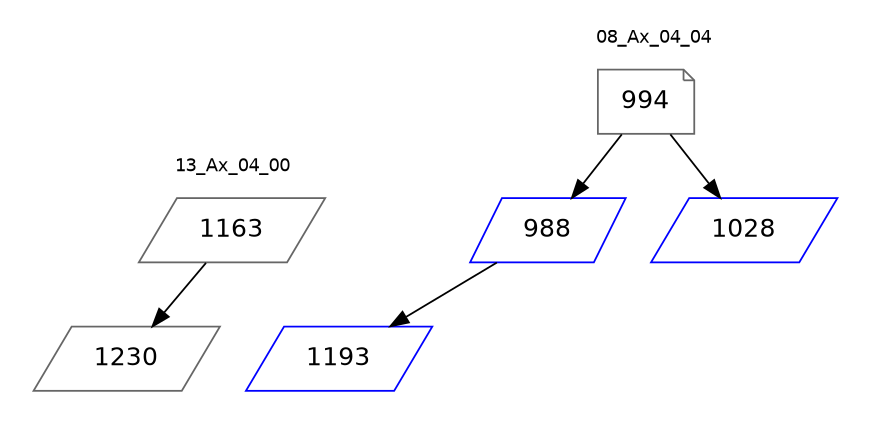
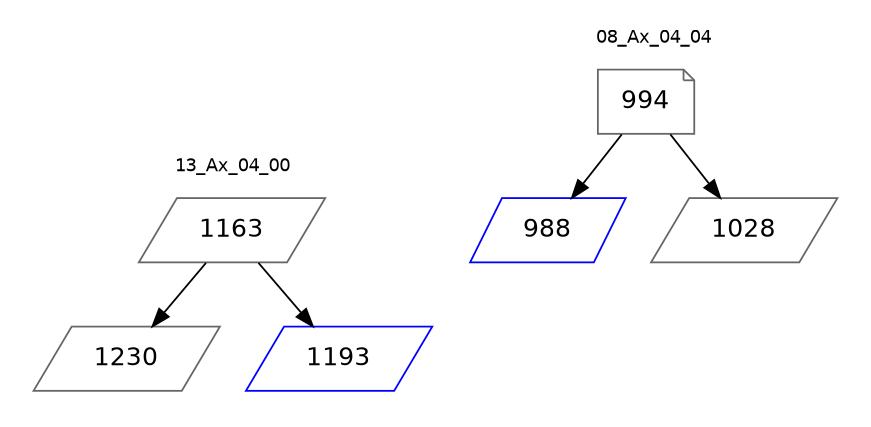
(744, 230) -> (744, 230)
(433, 301) -> (280, 288)
